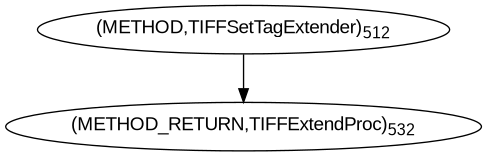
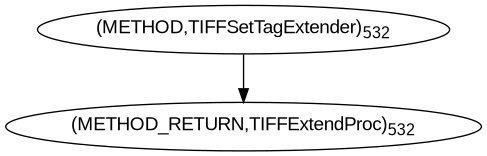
(377, 28) -> (377, 28)
